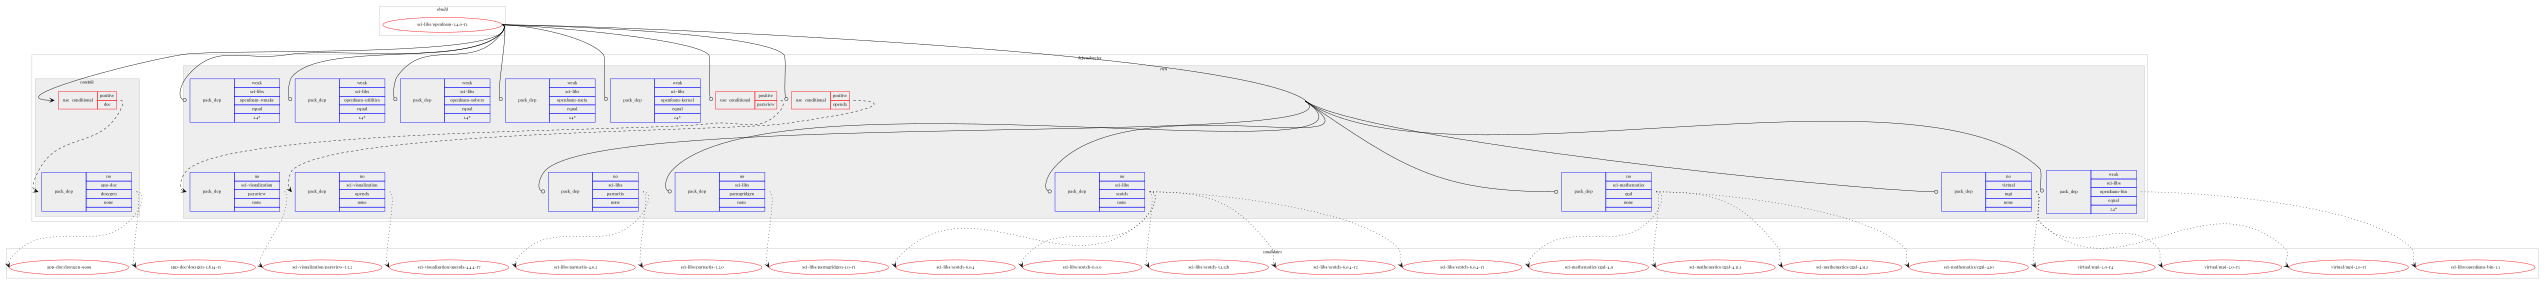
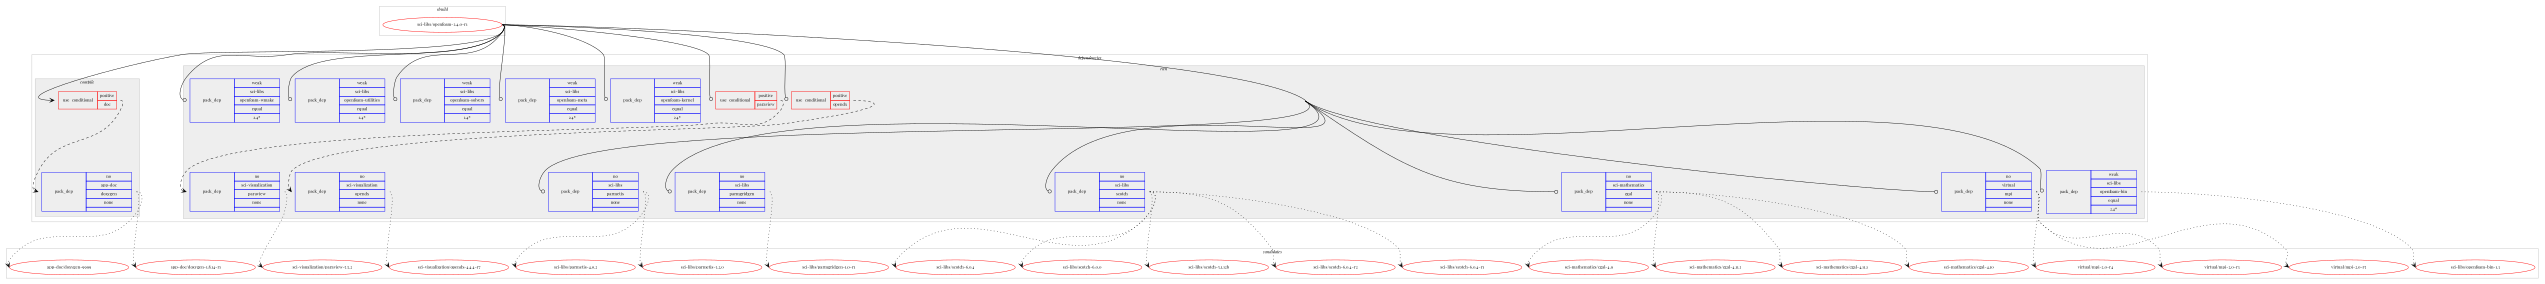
(1716, 267) -> (1716, 267)
